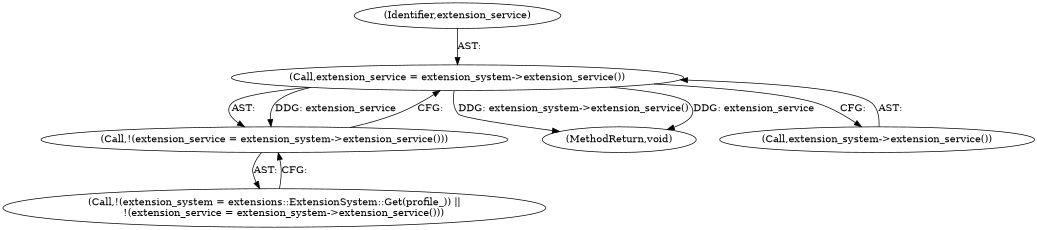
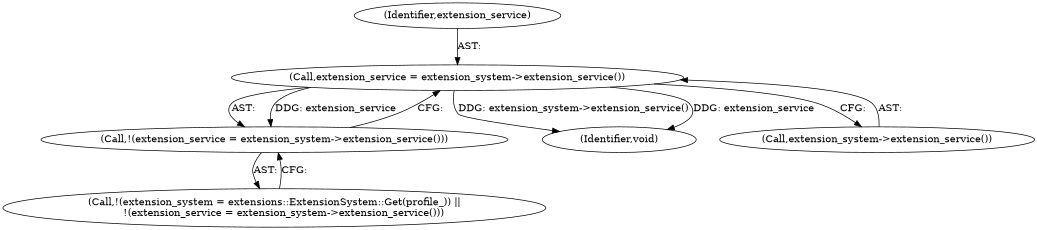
(619, 140) -> (619, 140)
